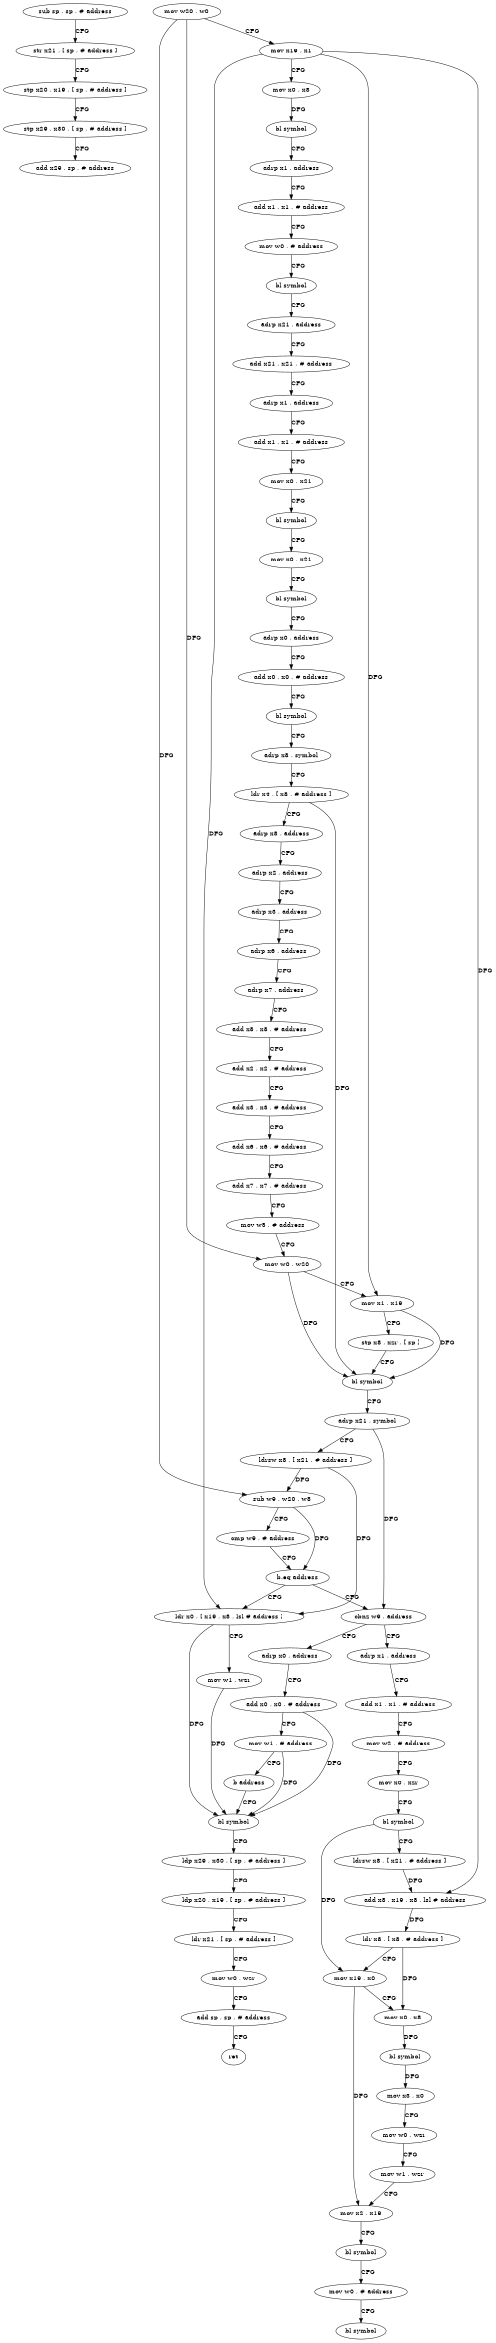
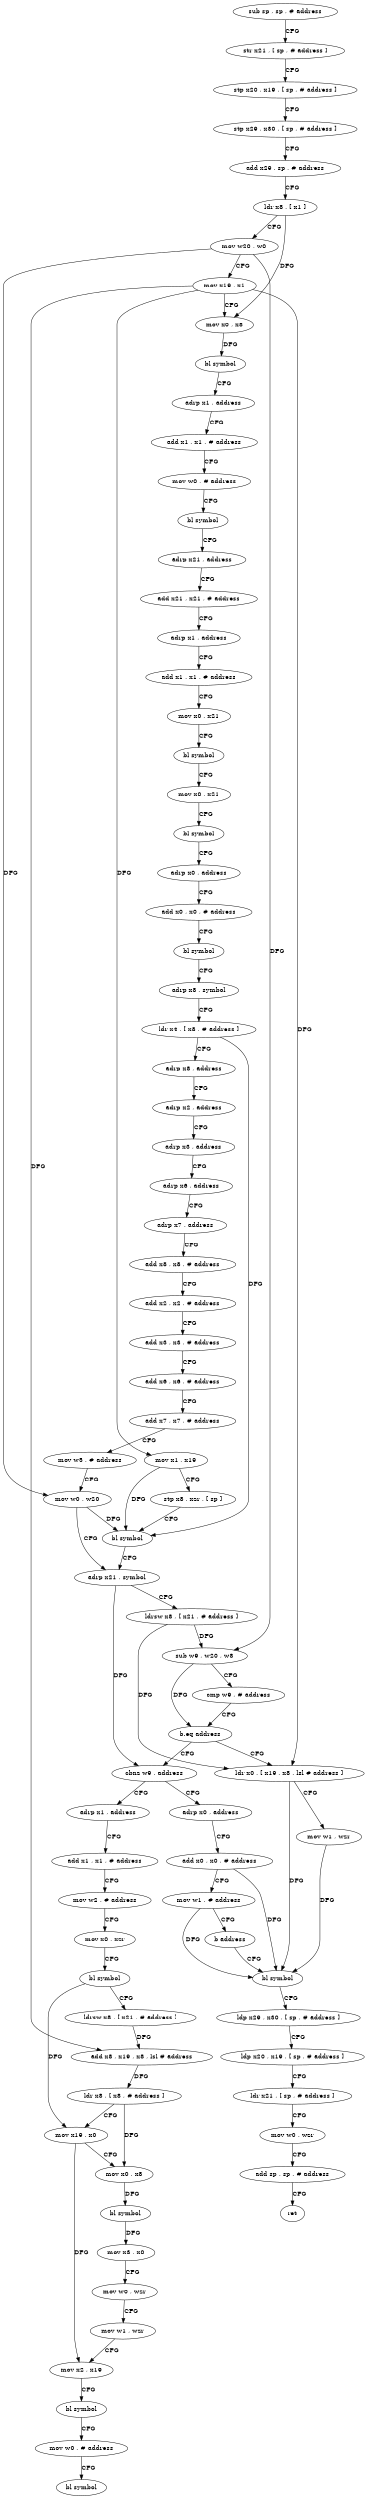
none -> (285, 207)
(331, 1283) -> (81, 1541)
